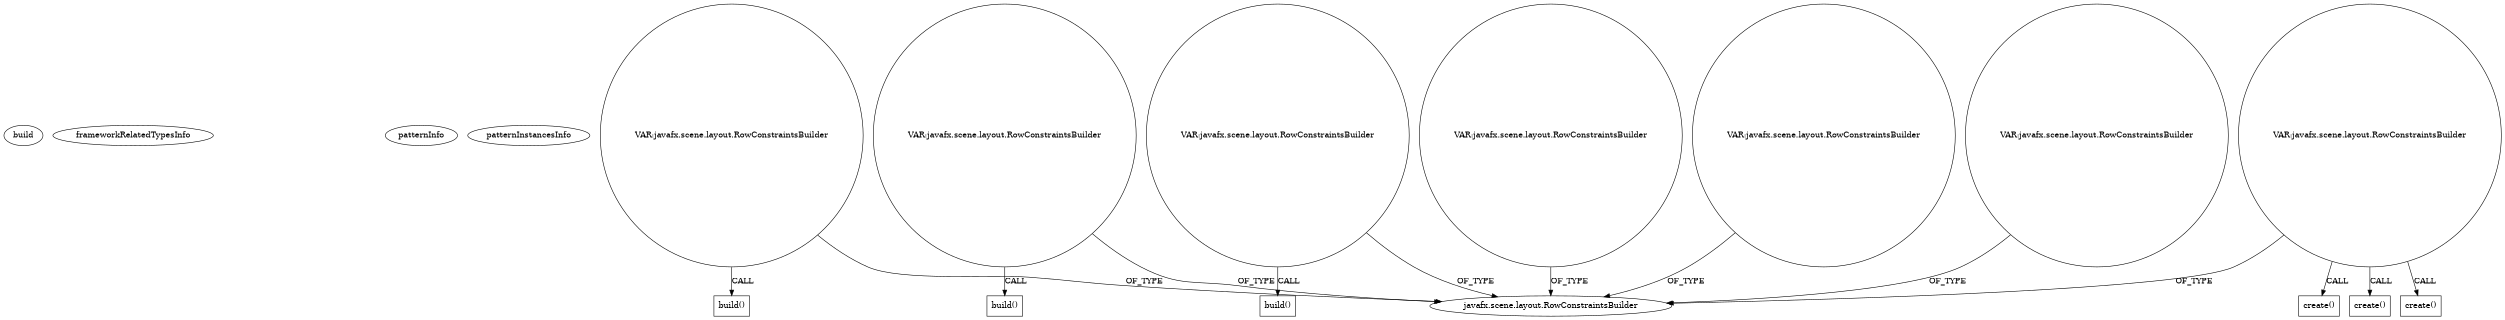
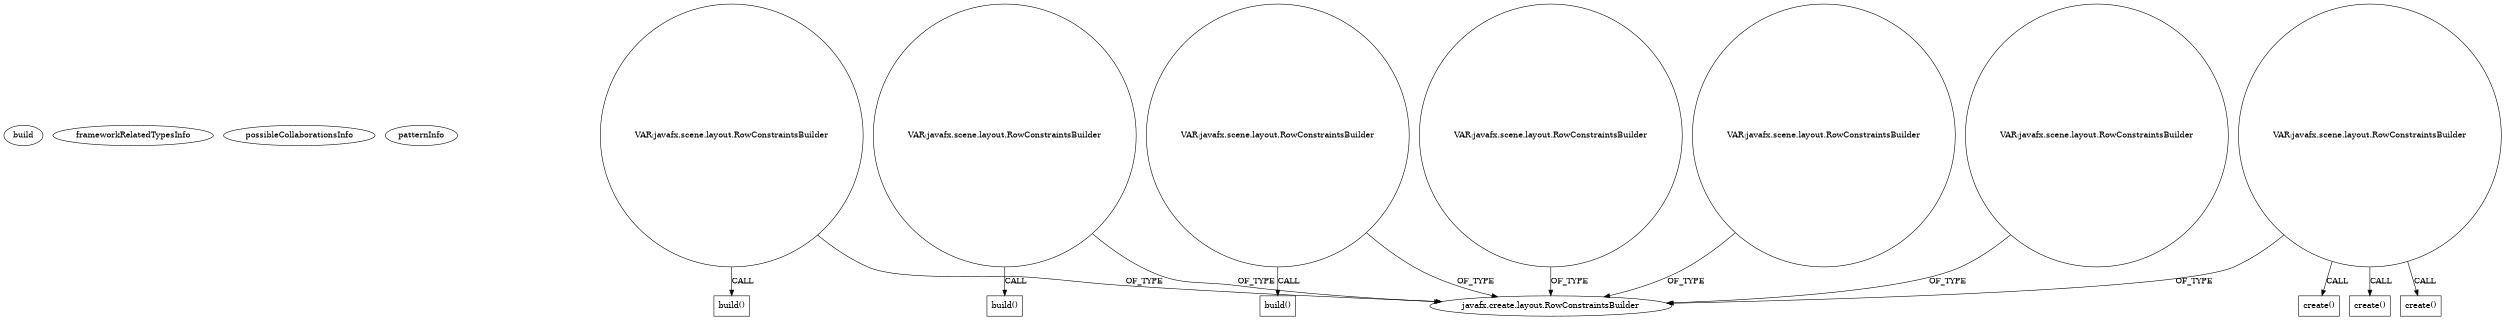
none -> (299, 135)
(529, 135) -> none
(1551, 306) -> (1551, 306)
